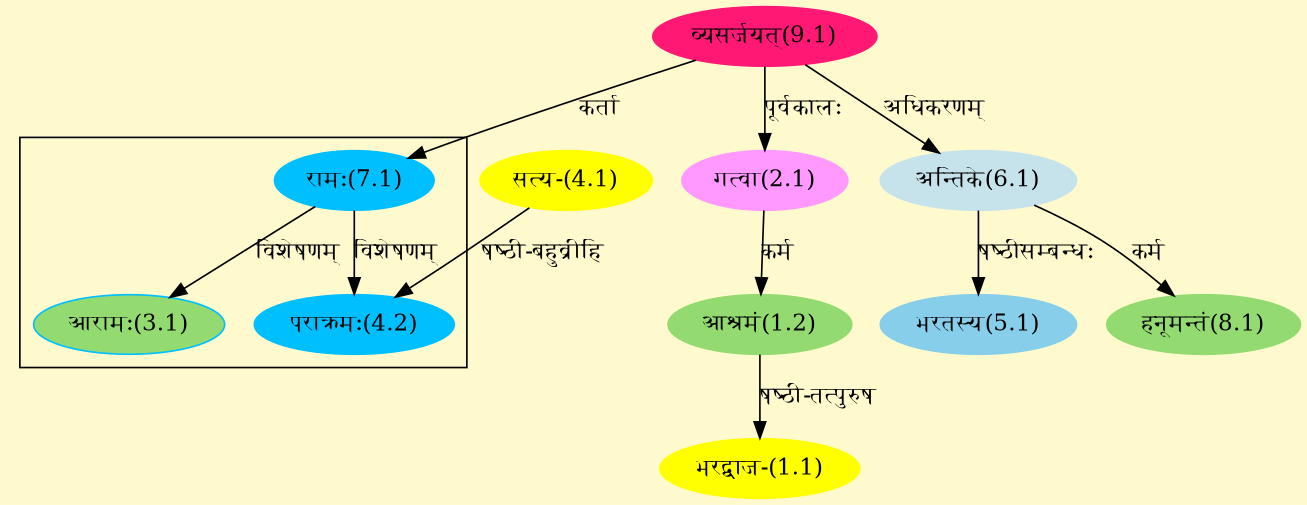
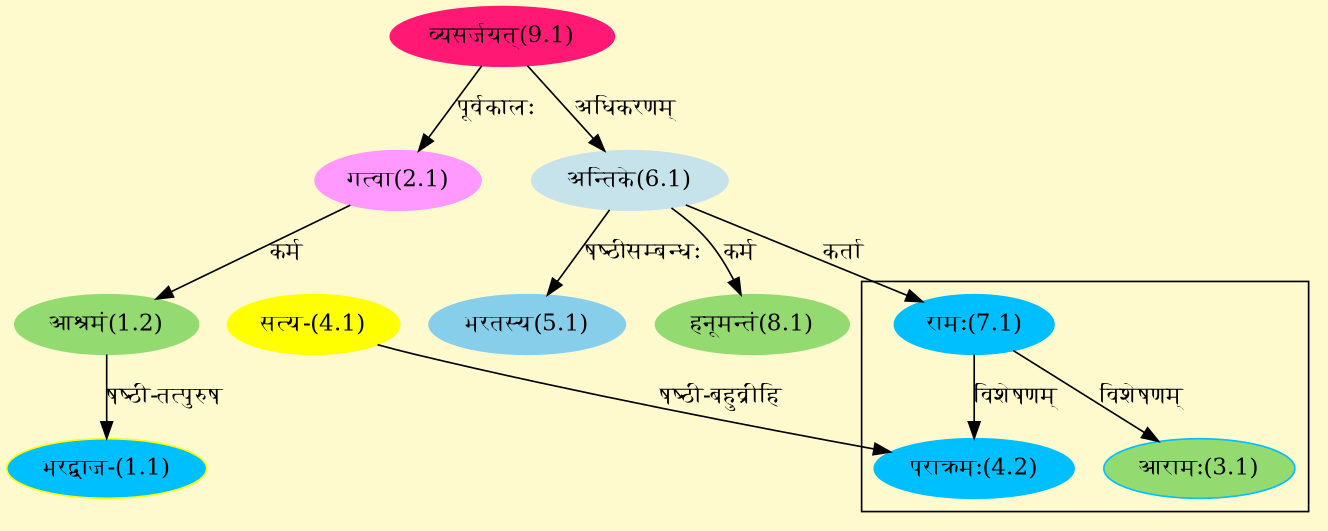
(560, 105) -> (796, 250)
(760, 469) -> (107, 469)
